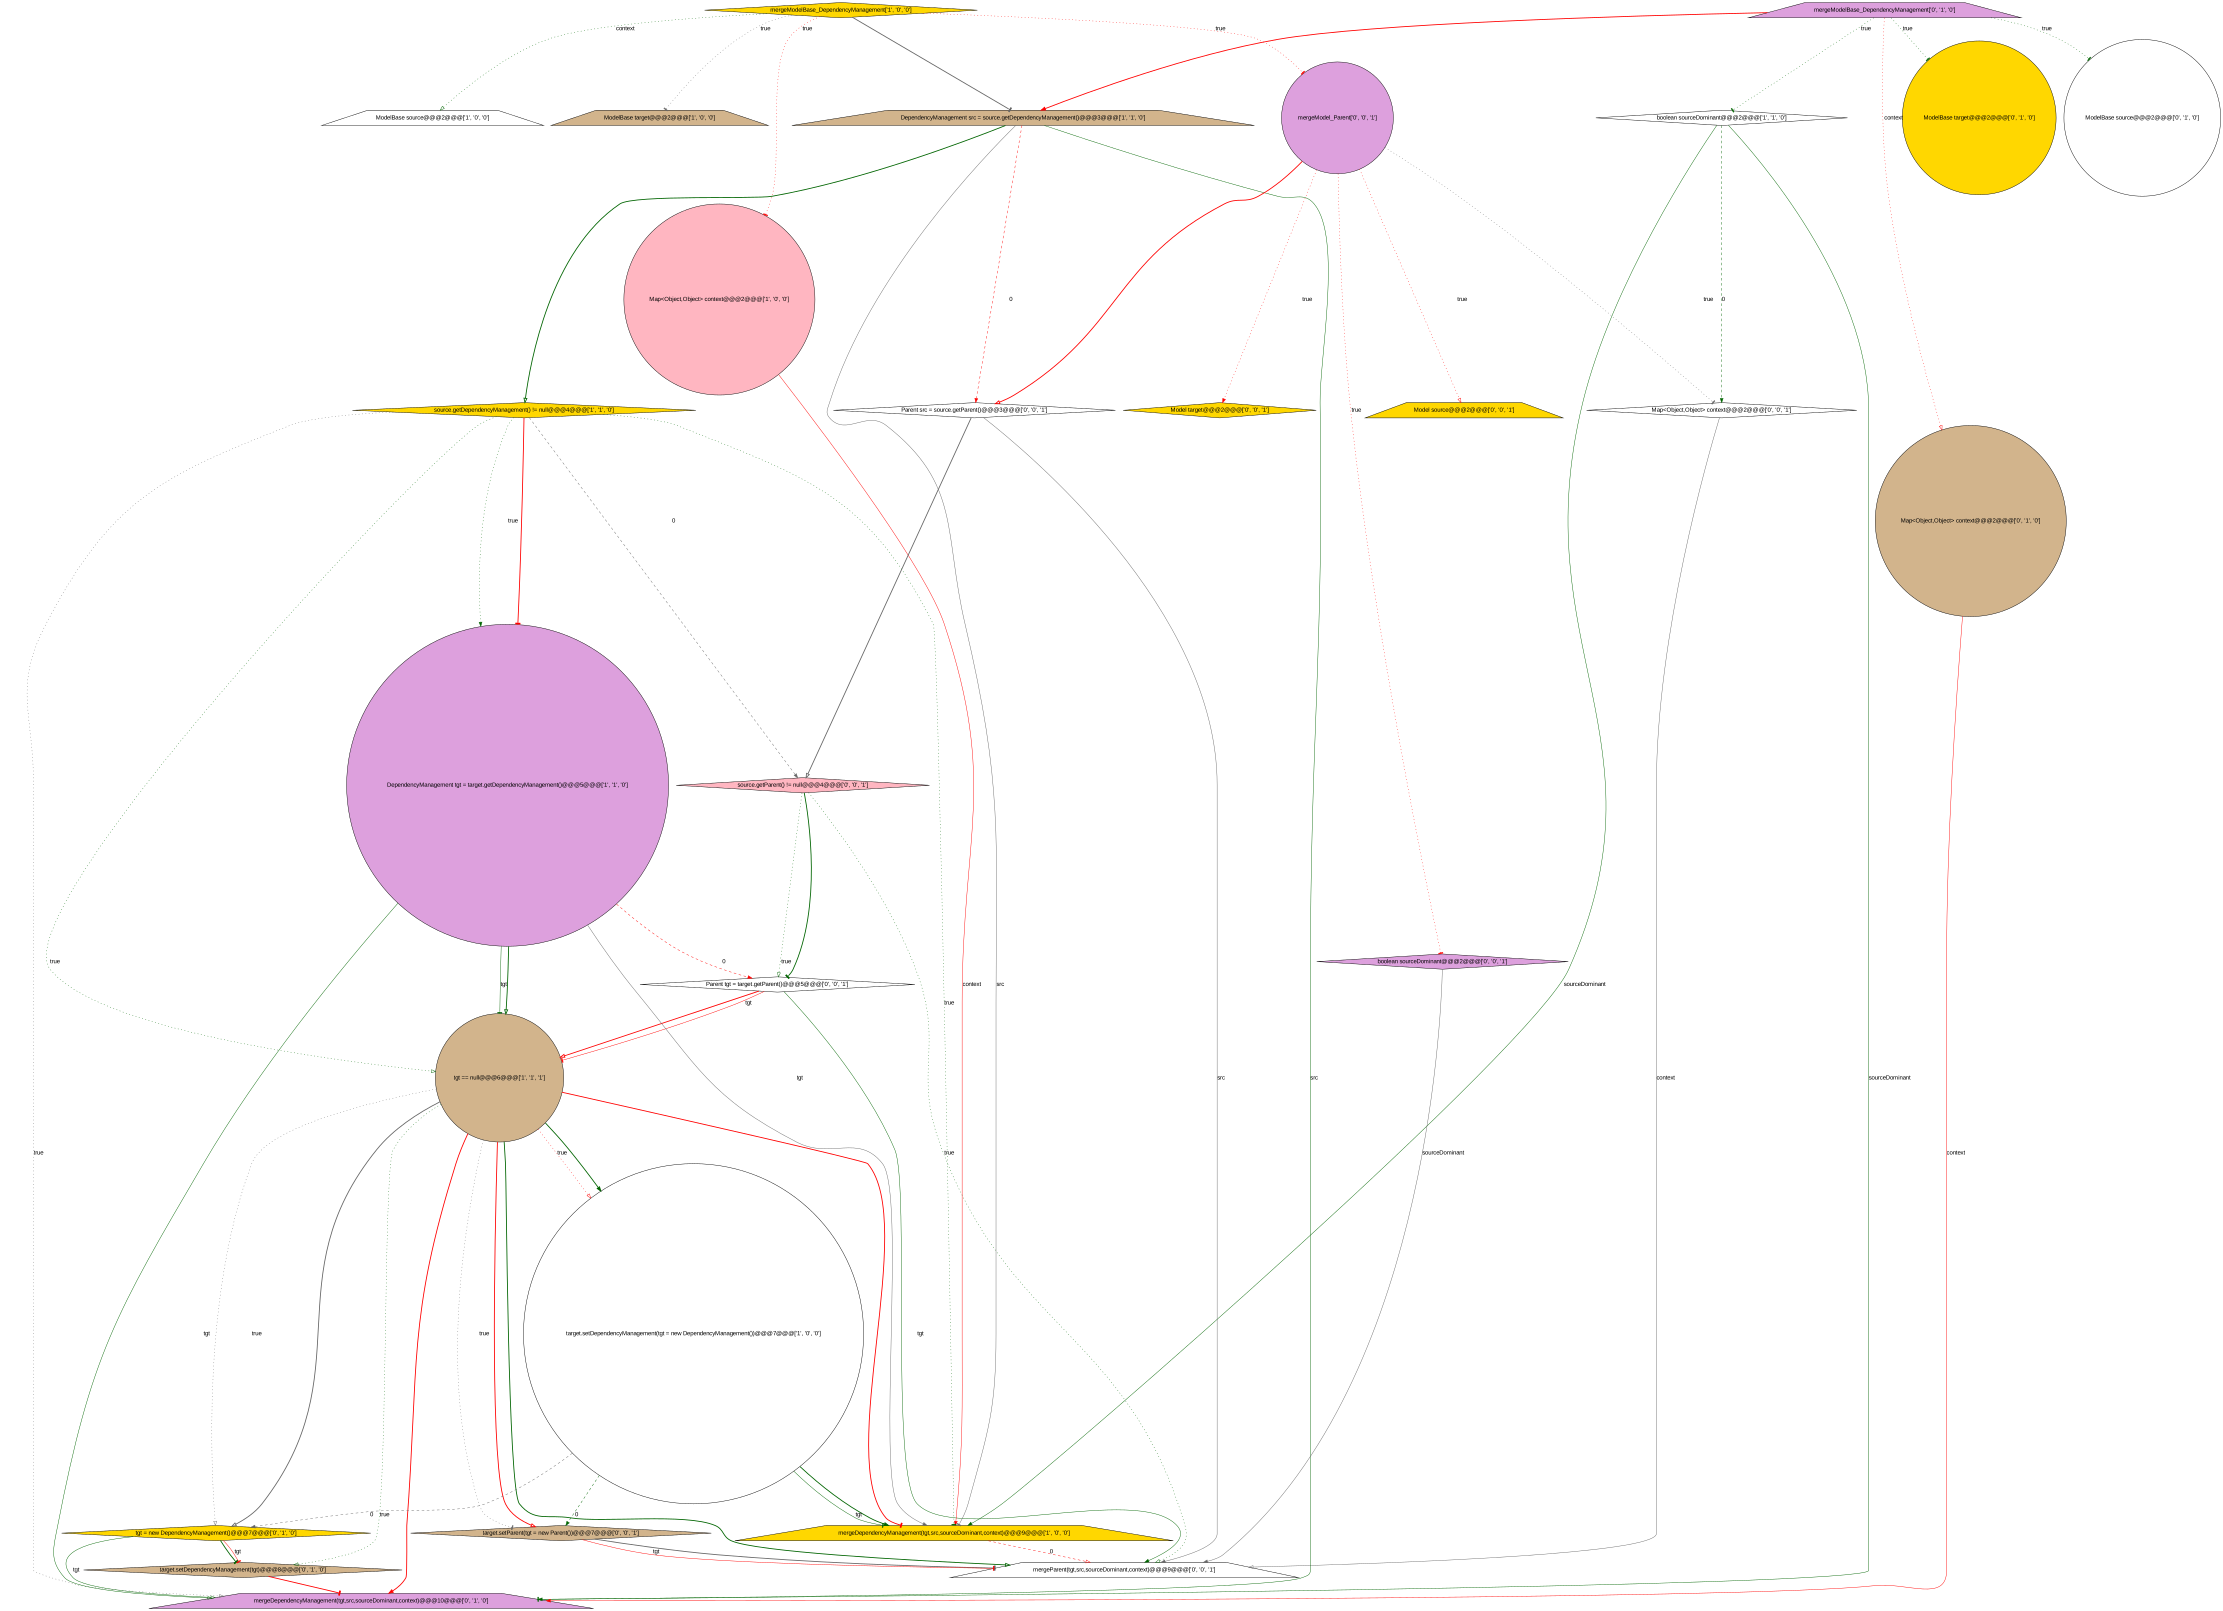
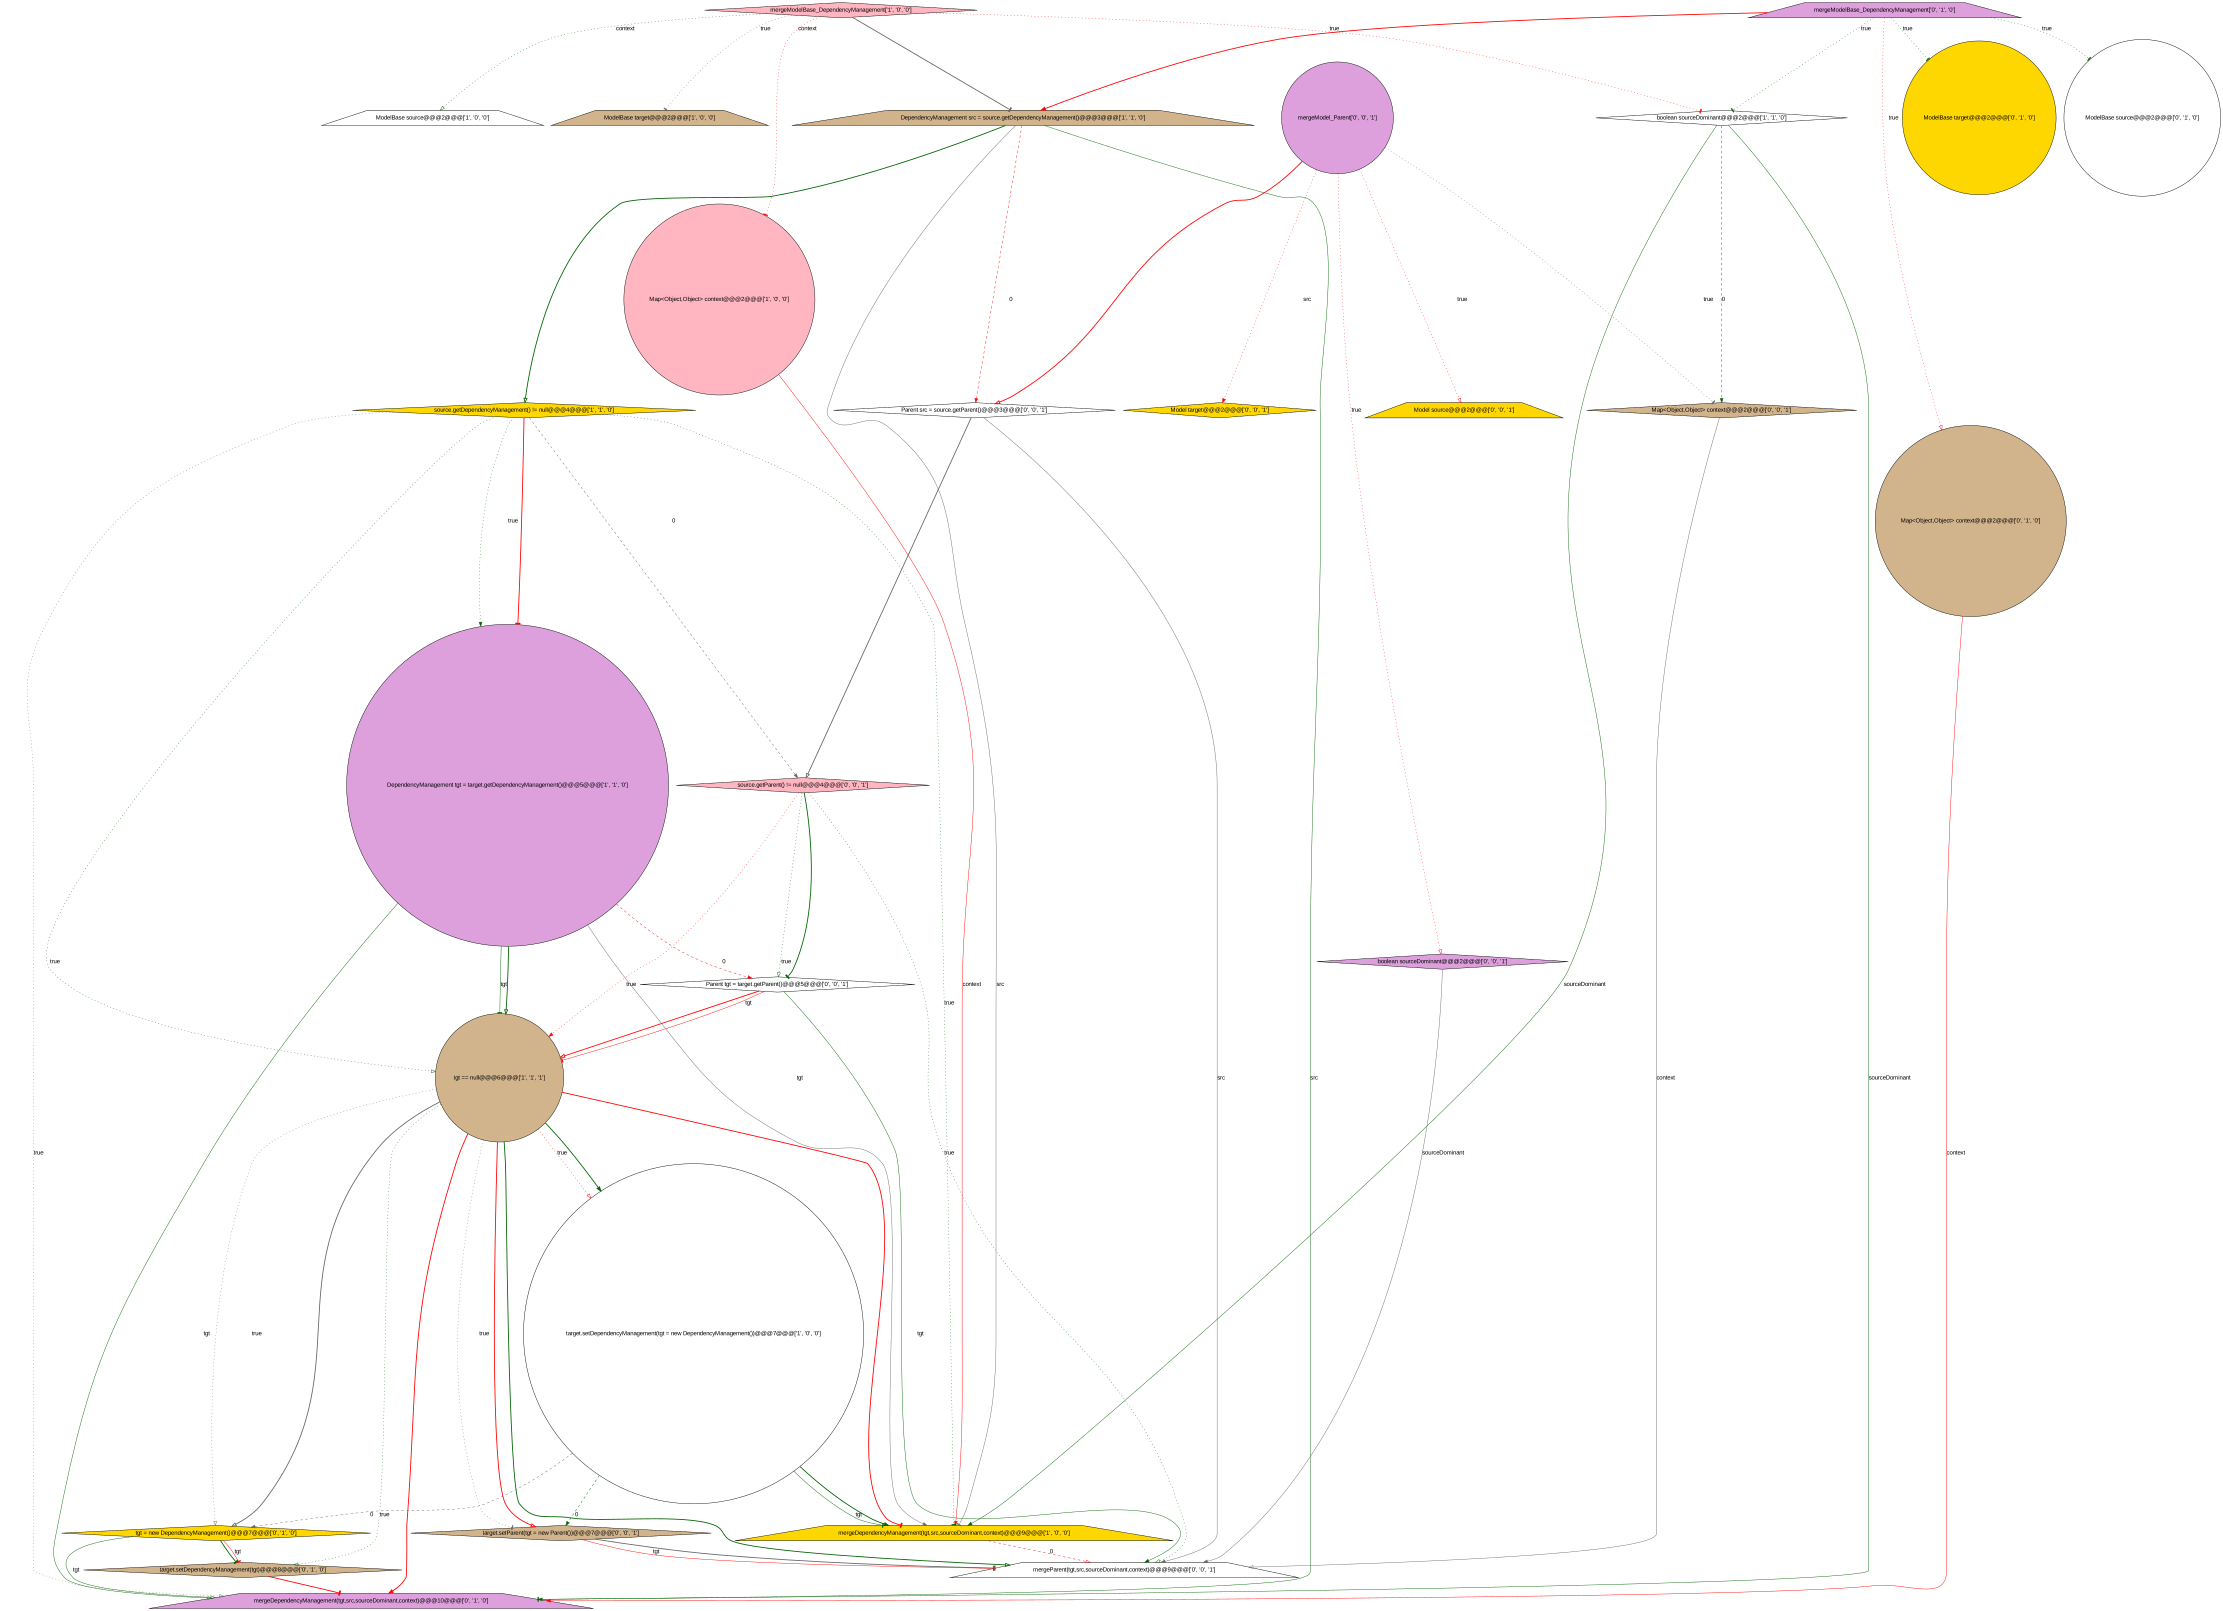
(841, 10) -> (841, 10)
(1119, 23) -> (1319, 31)
(808, 29) -> (808, 29)
(1894, 118) -> (1894, 118)
(1307, 299) -> (1307, 299)
(1722, 410) -> (1722, 410)
(1370, 564) -> (1370, 564)
none -> (690, 929)
